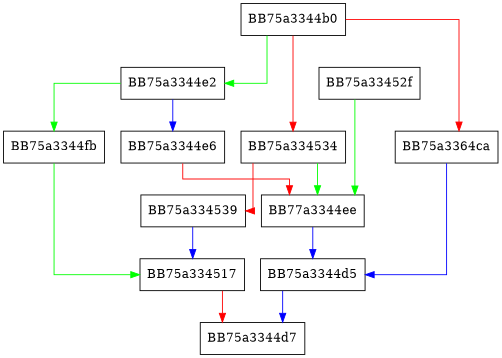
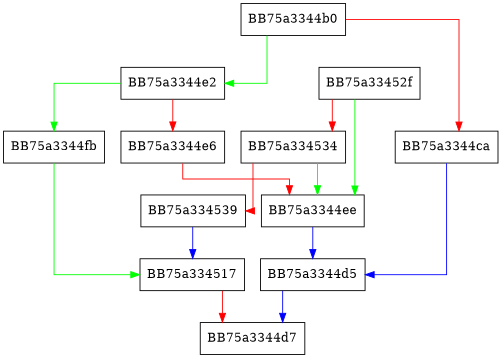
(293, 79) -> (332, 111)
(173, 111) -> (173, 111)
(447, 147) -> (447, 147)
(313, 211) -> (313, 211)
